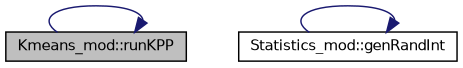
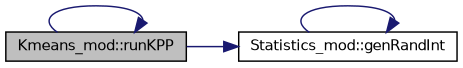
none -> (205, 47)
